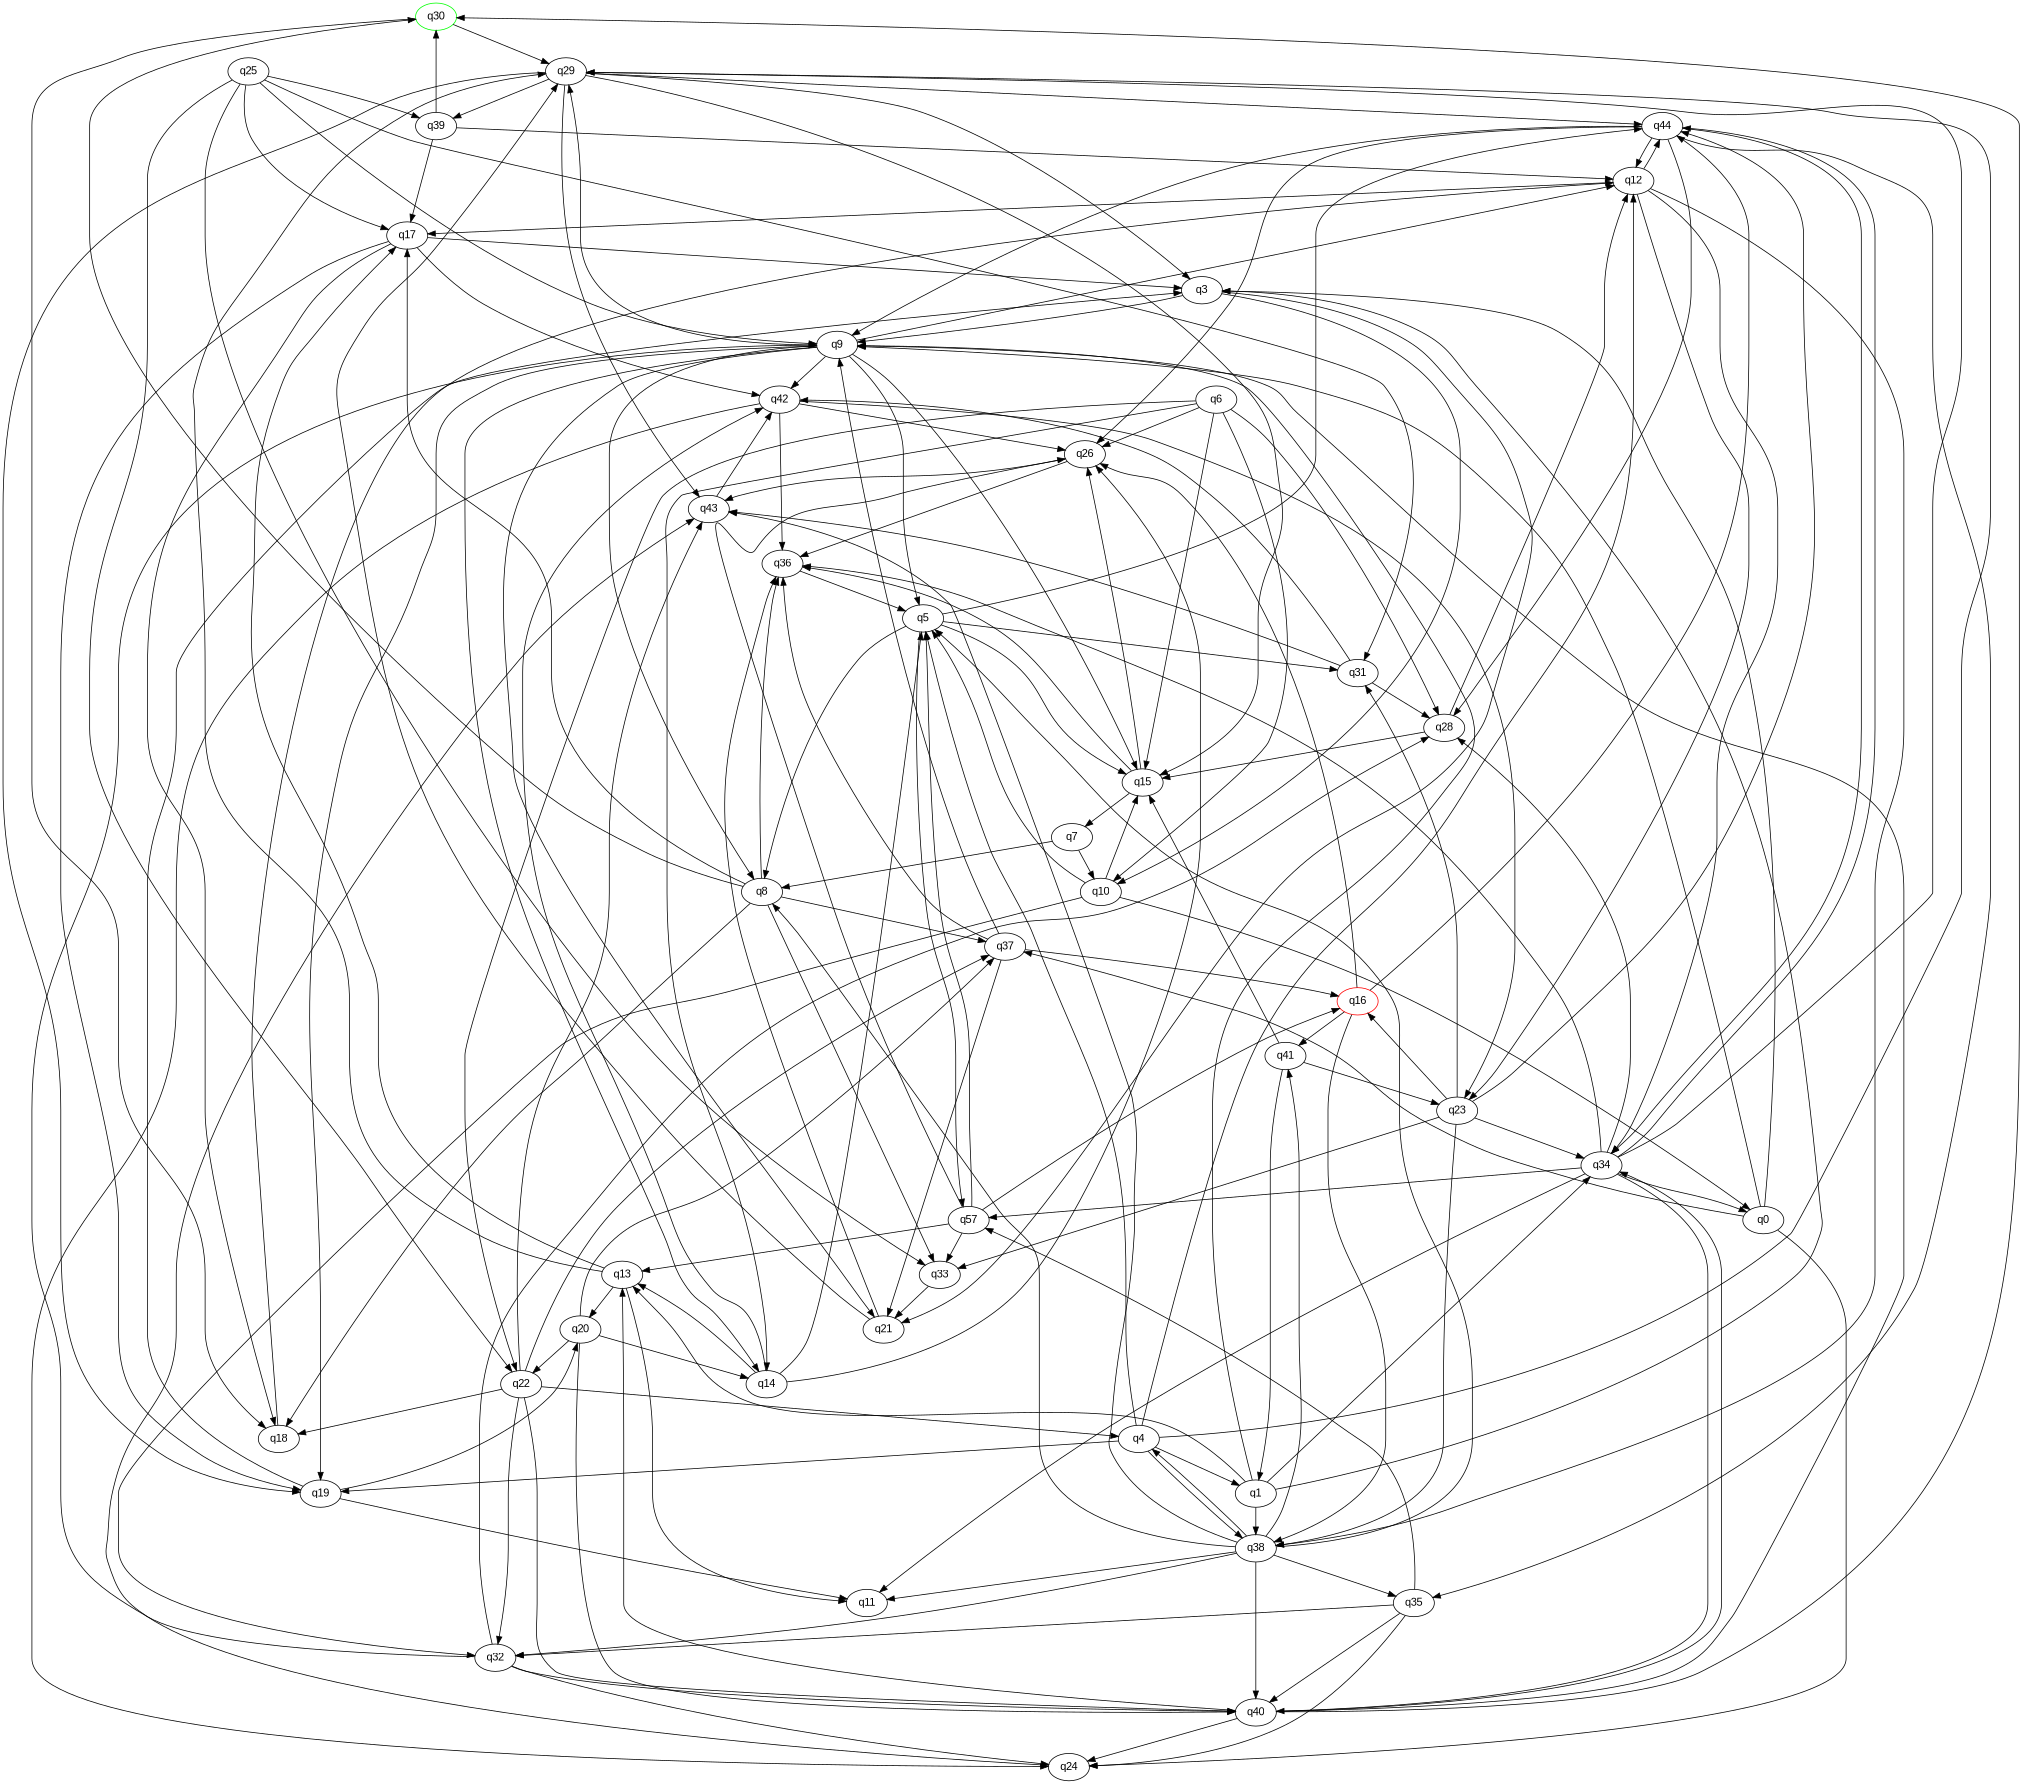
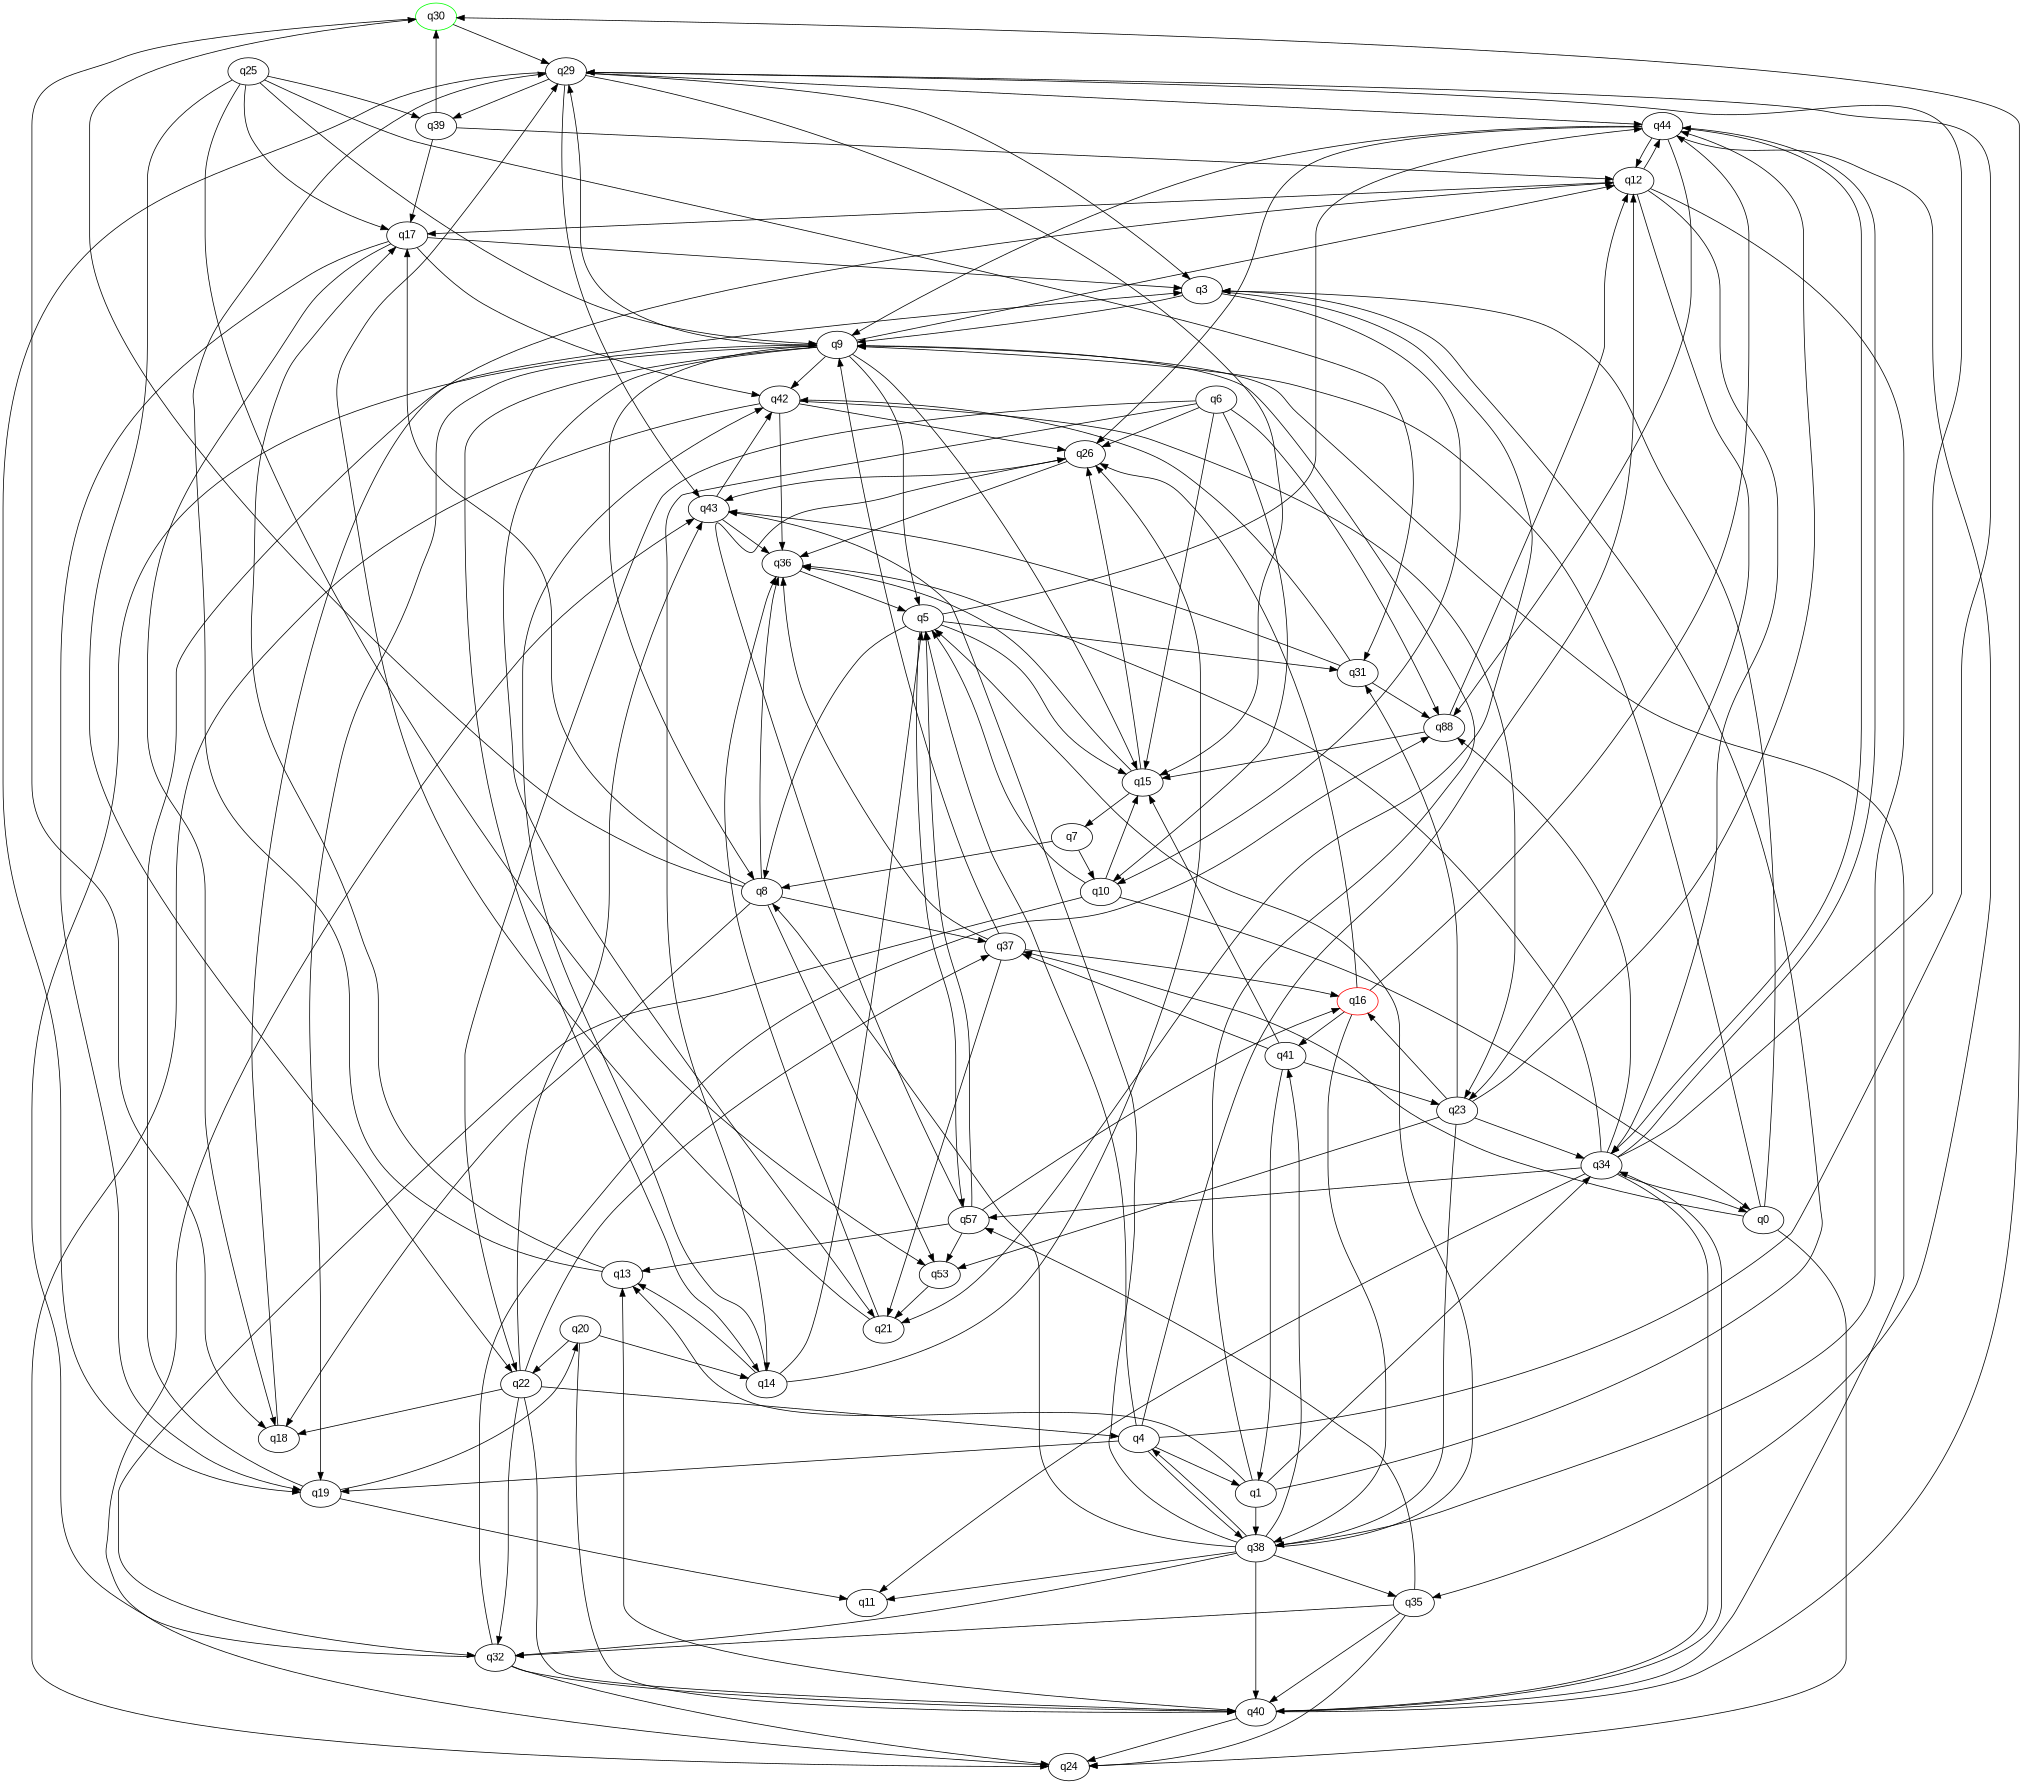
none -> (743, 534)
(1444, 728) -> (1444, 728)
(779, 1146) -> (1149, 1003)
(940, 1275) -> (940, 1275)
(604, 1299) -> none
(655, 1506) -> none
